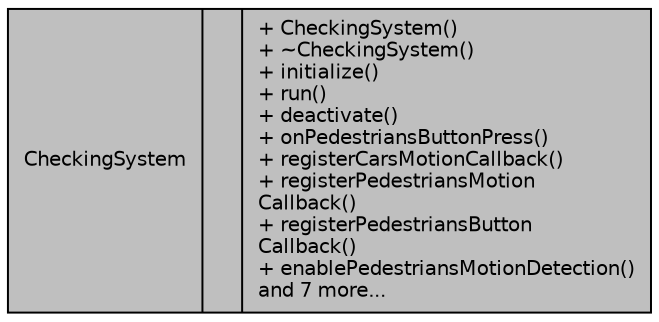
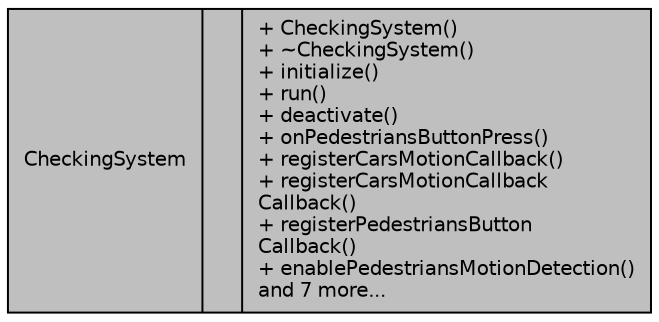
(397, 182) -> (404, 182)
